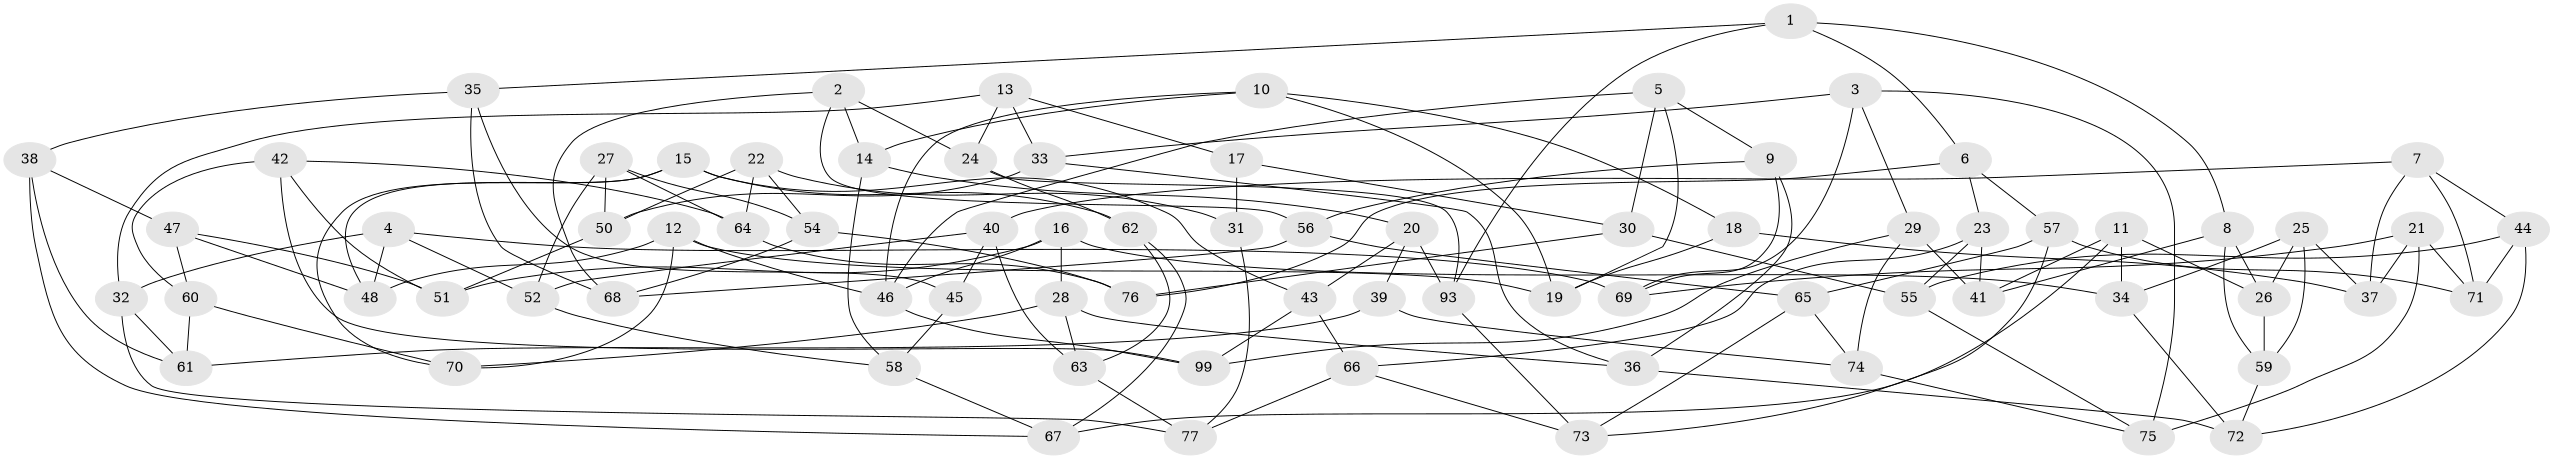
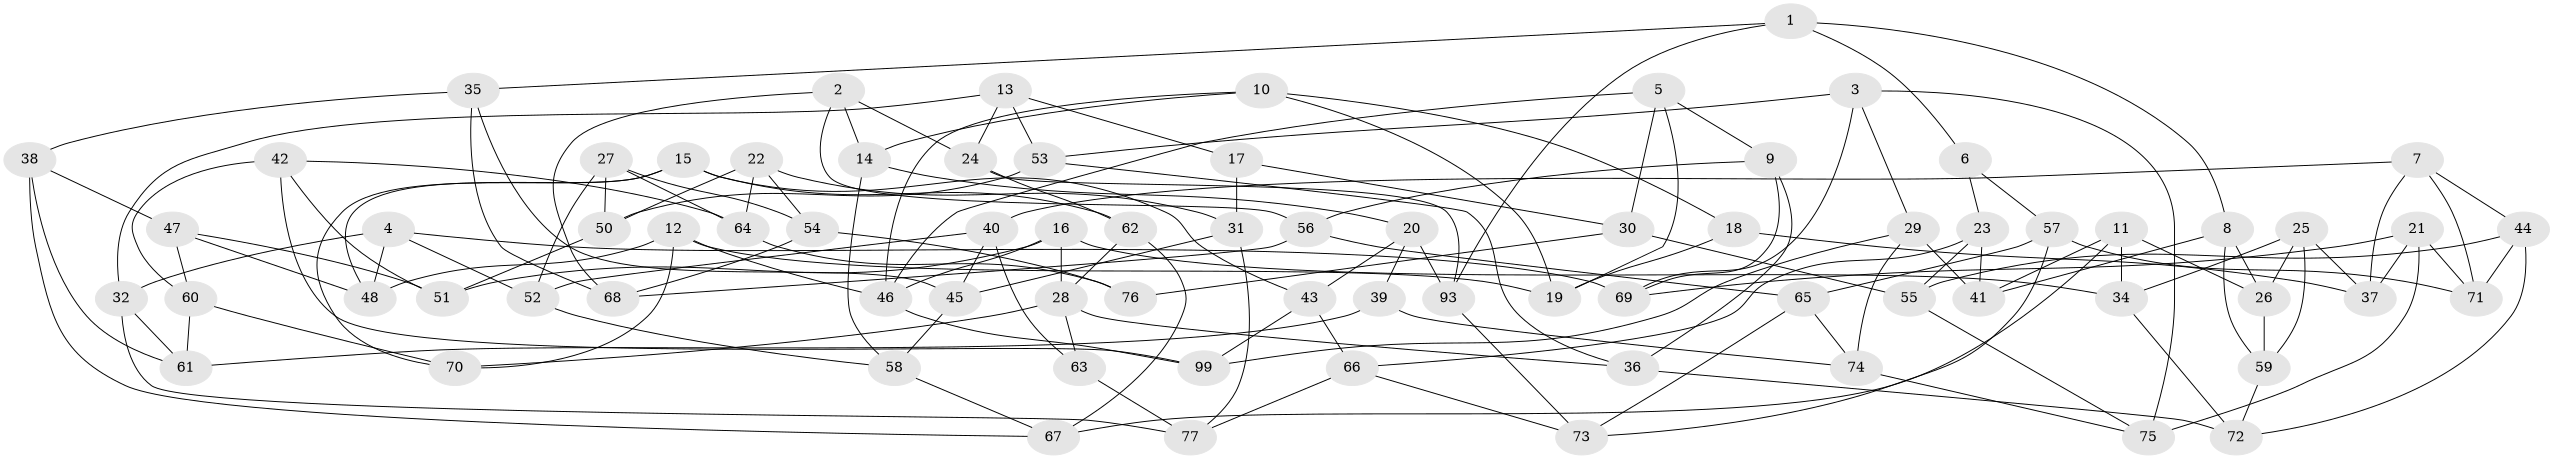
(1040, 160) -> (1040, 160)
(1536, 186) -> none
none -> (1044, 277)
(1166, 315) -> (1104, 256)
